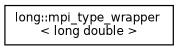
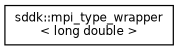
(89, 25) -> (89, 25)
